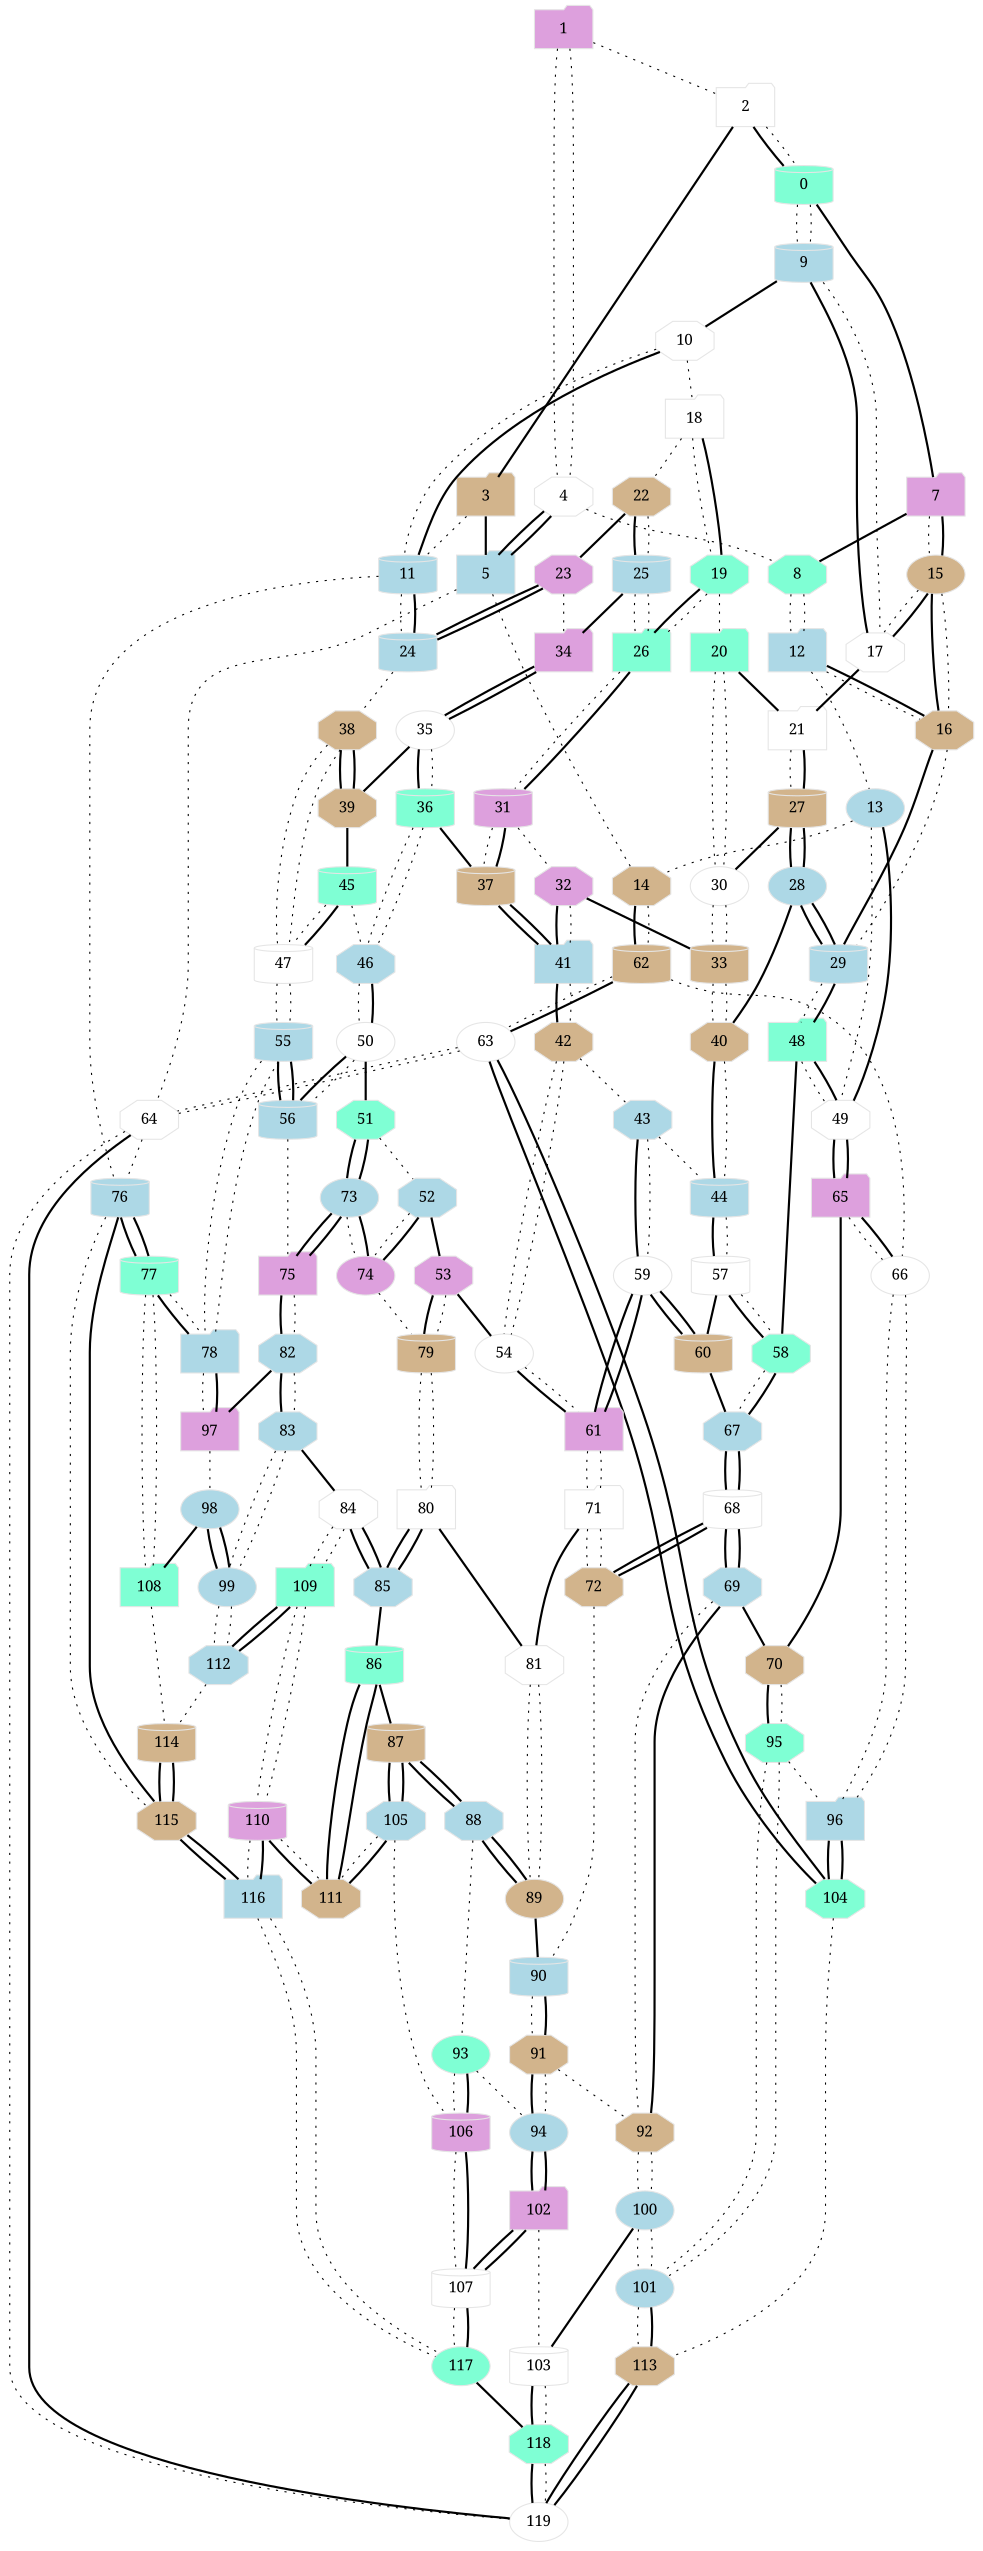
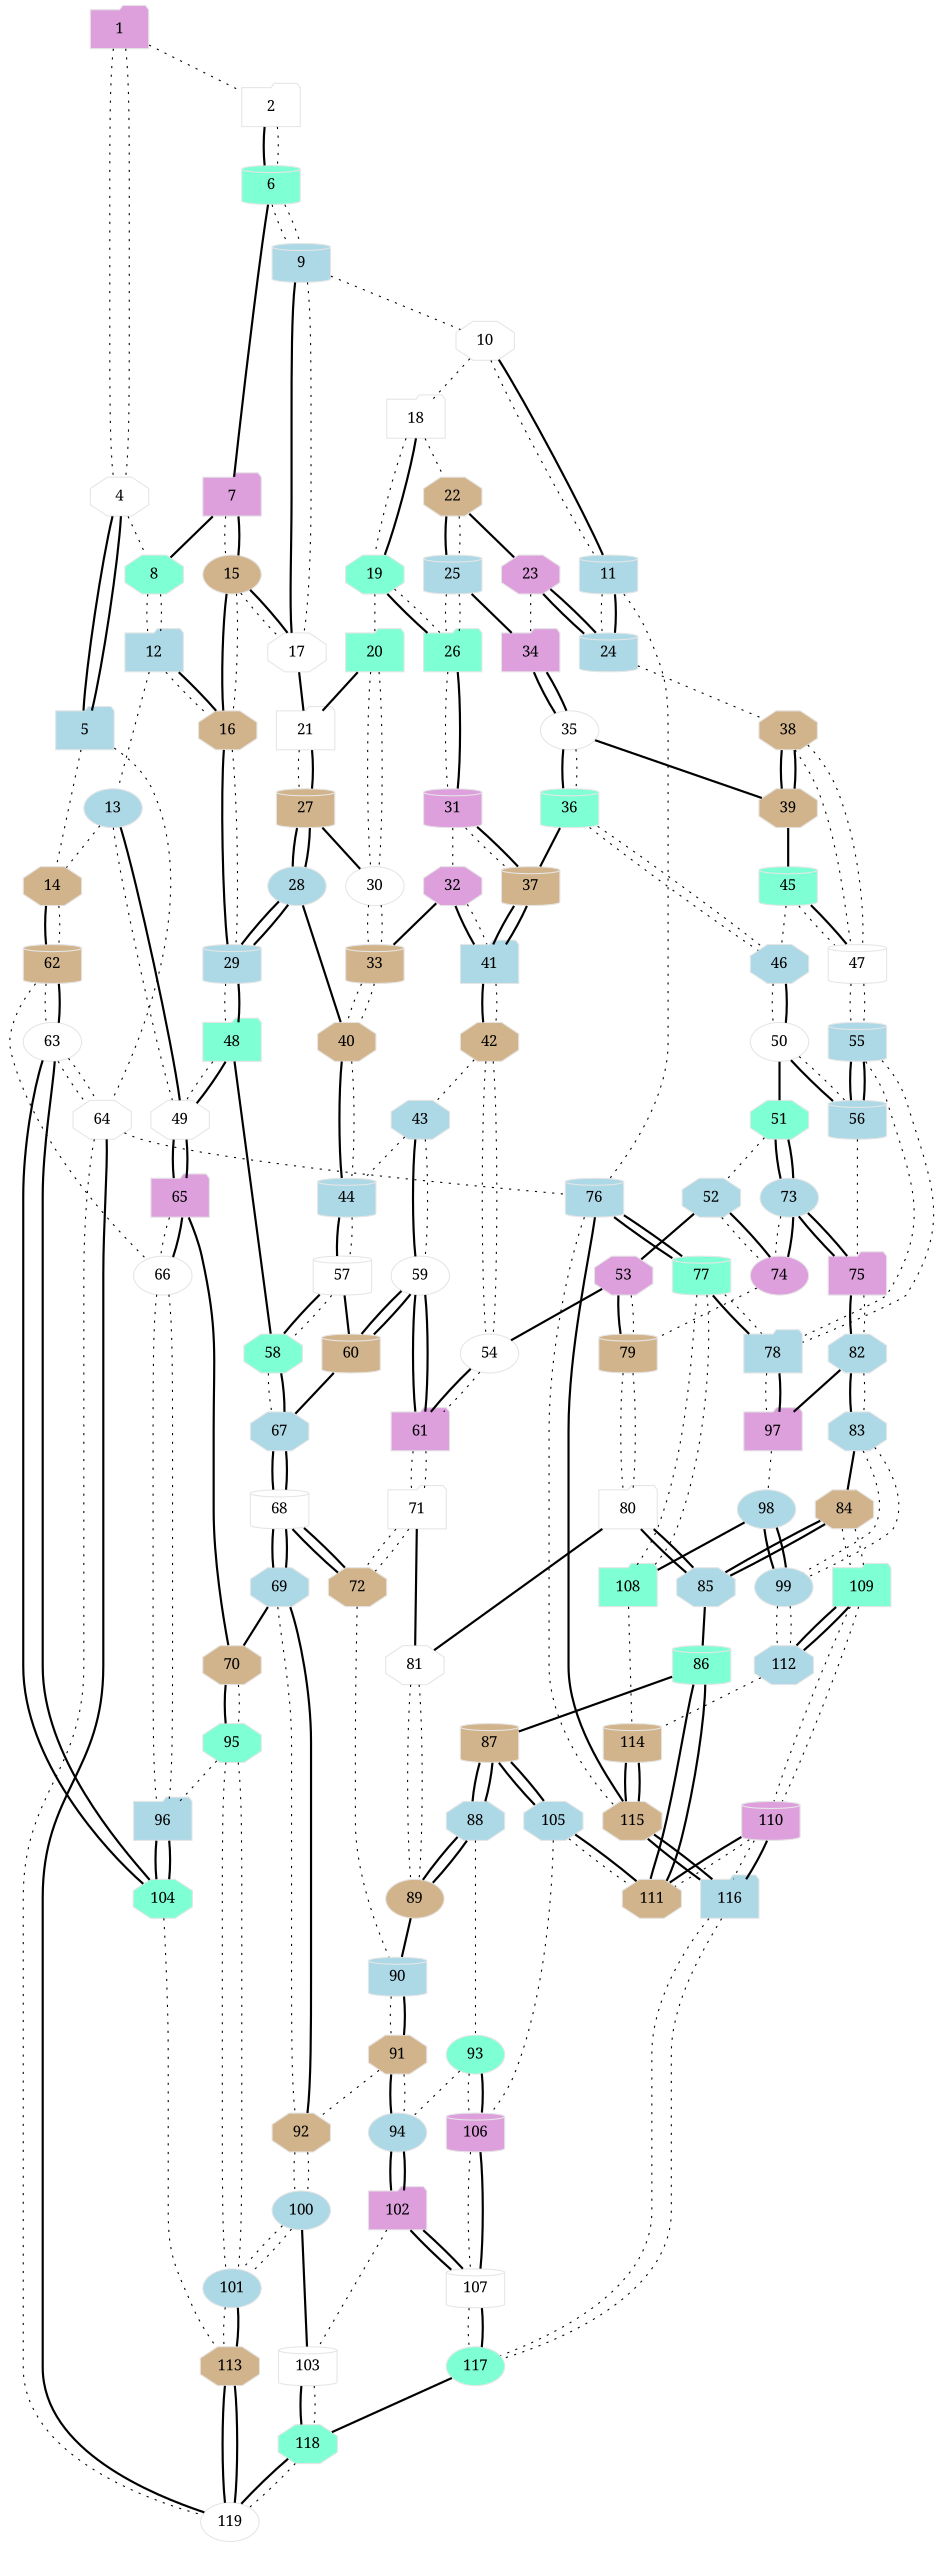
(804, 185) -> (271, 185)
(741, 304) -> (396, 303)
(486, 497) -> none
(348, 1509) -> (844, 1509)
